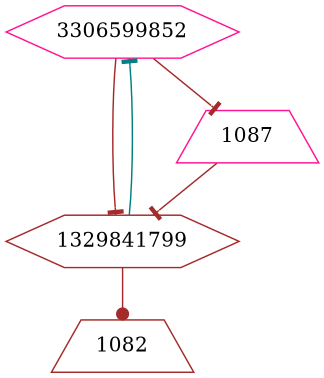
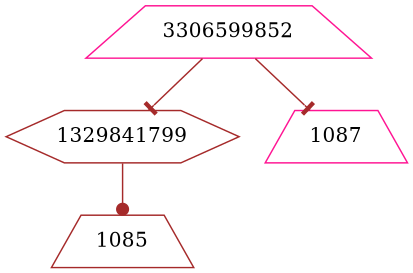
(123, 32) -> (229, 32)
(132, 140) -> none
(188, 187) -> none
(123, 346) -> (123, 241)
